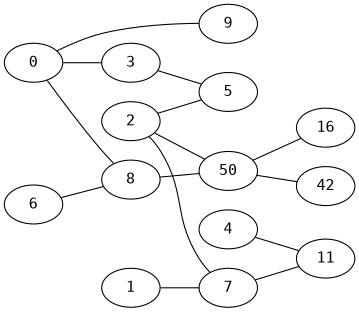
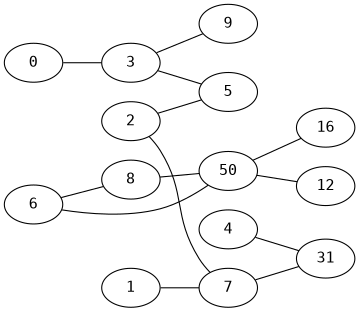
(126, 29) -> (180, 43)
(79, 123) -> none
(180, 146) -> (138, 213)
(326, 186) -> (326, 186)
(326, 259) -> (326, 259)
